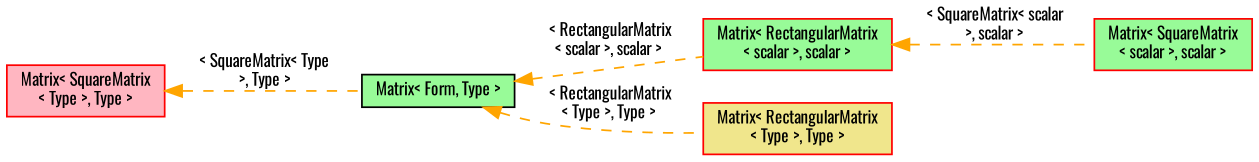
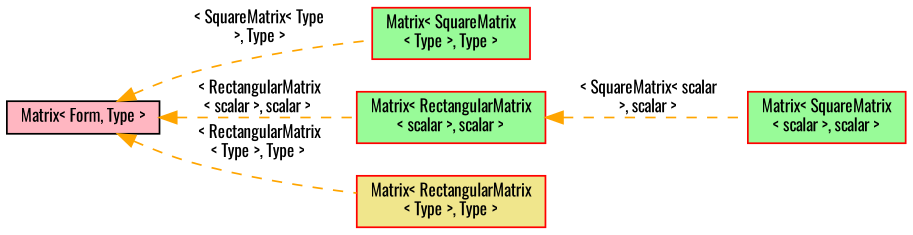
(86, 91) -> (451, 33)
(272, 91) -> (251, 59)
(438, 91) -> (83, 117)
